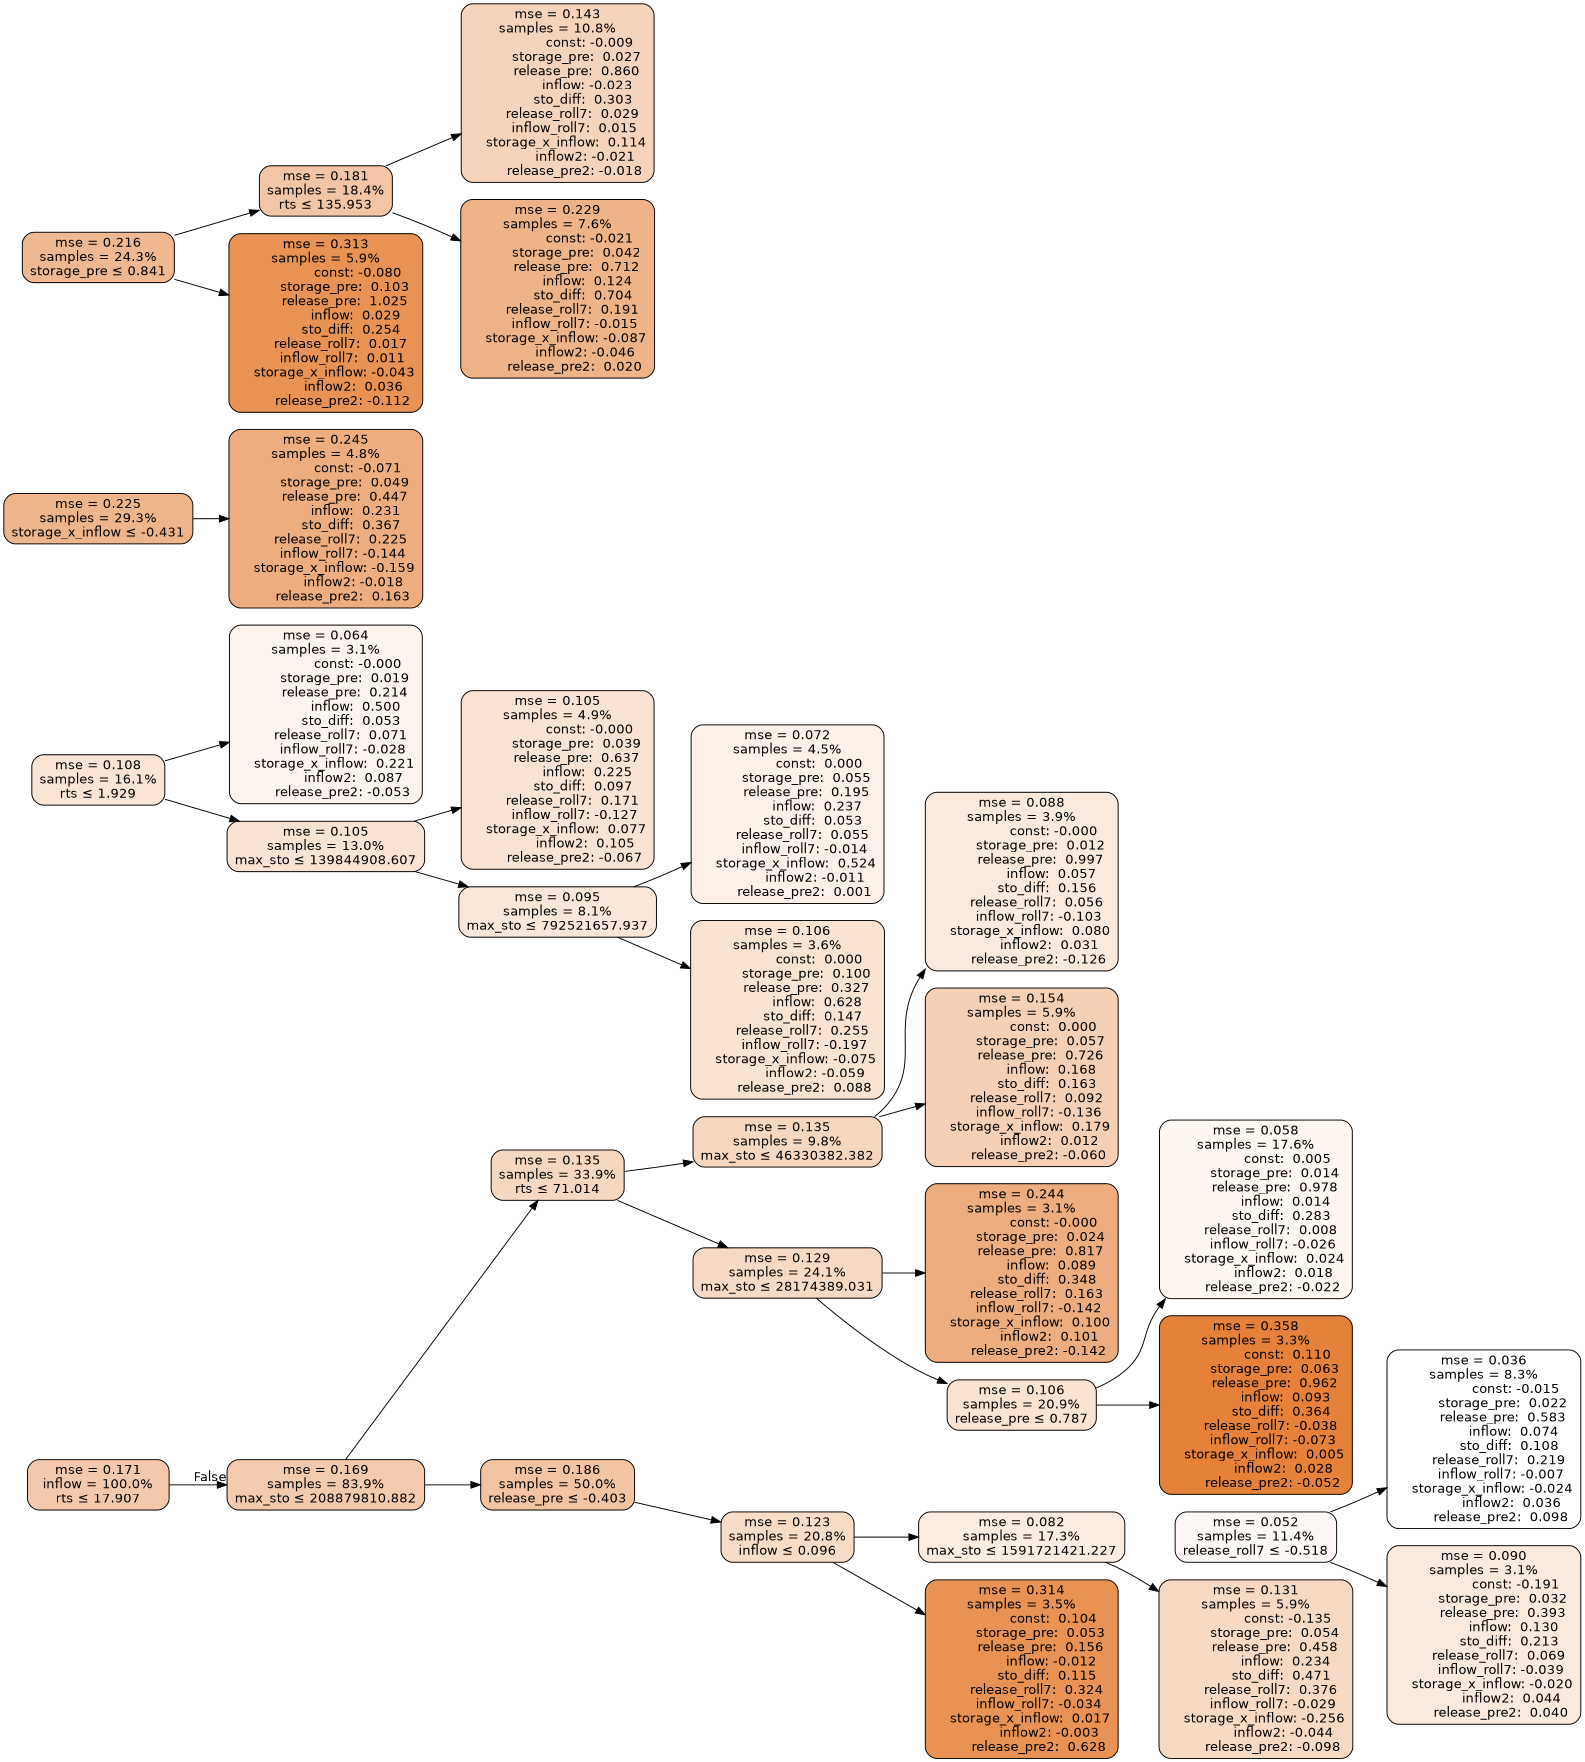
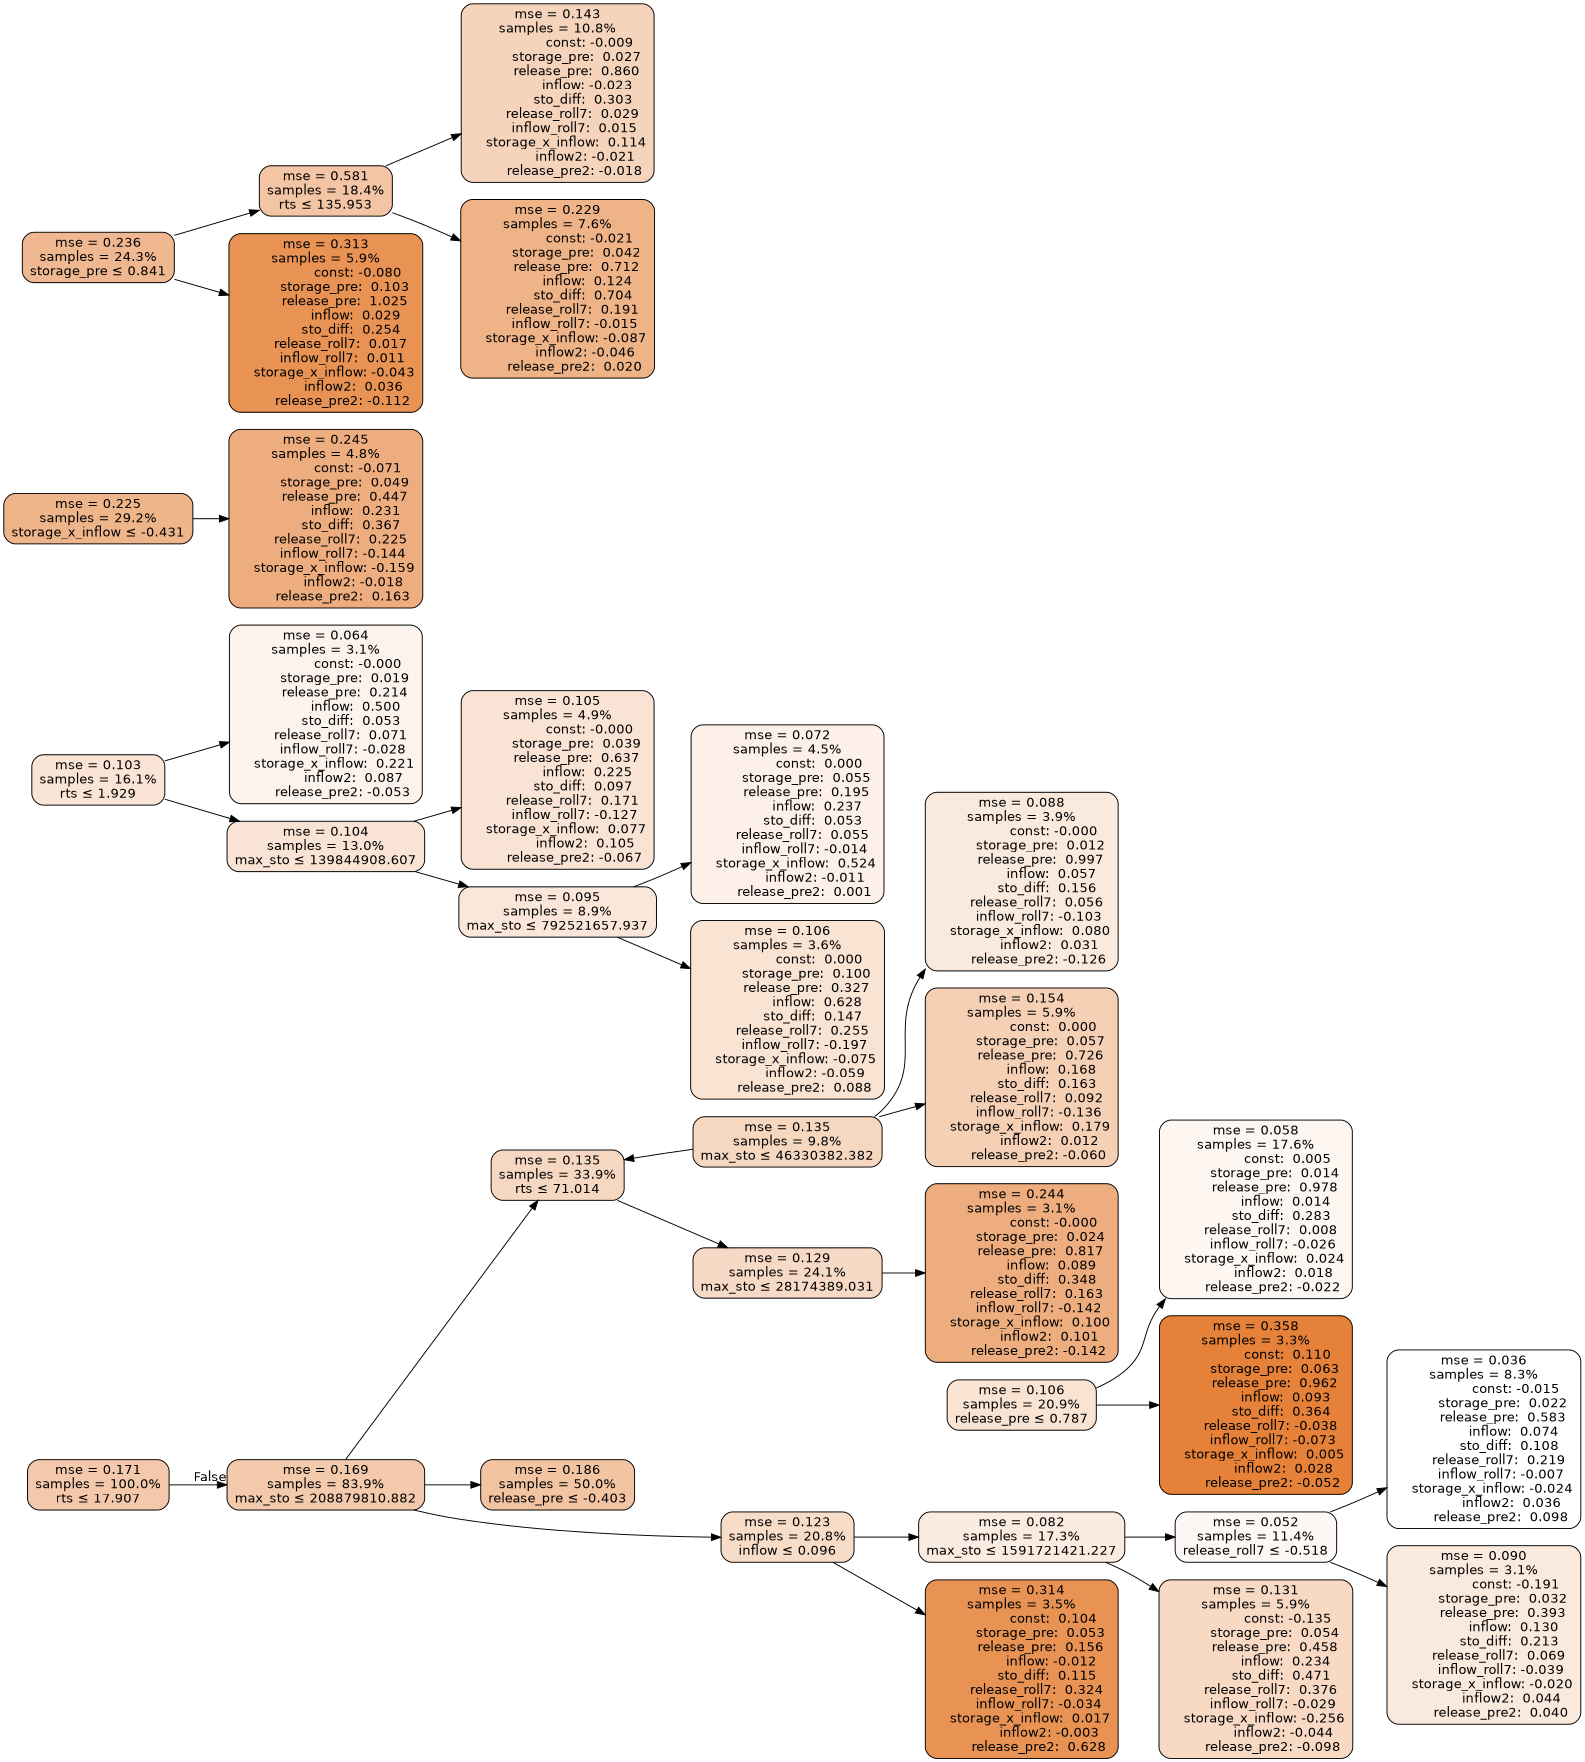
(326, 191) -> (326, 191)
(98, 257) -> (98, 257)
(98, 519) -> (98, 519)
(98, 780) -> (98, 780)
(326, 846) -> (326, 846)
(558, 912) -> (558, 912)
(654, 1168) -> (663, 1153)
(874, 1343) -> none
(98, 1485) -> (98, 1485)
(673, 1511) -> (562, 1531)
none -> (1145, 1537)
